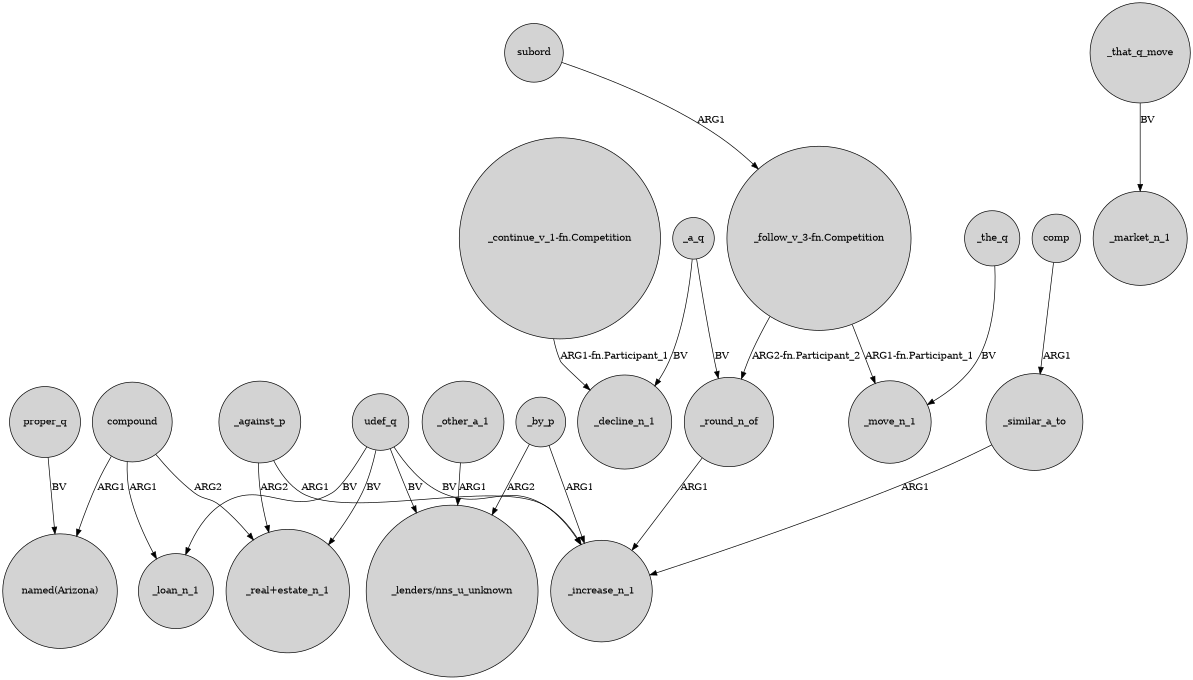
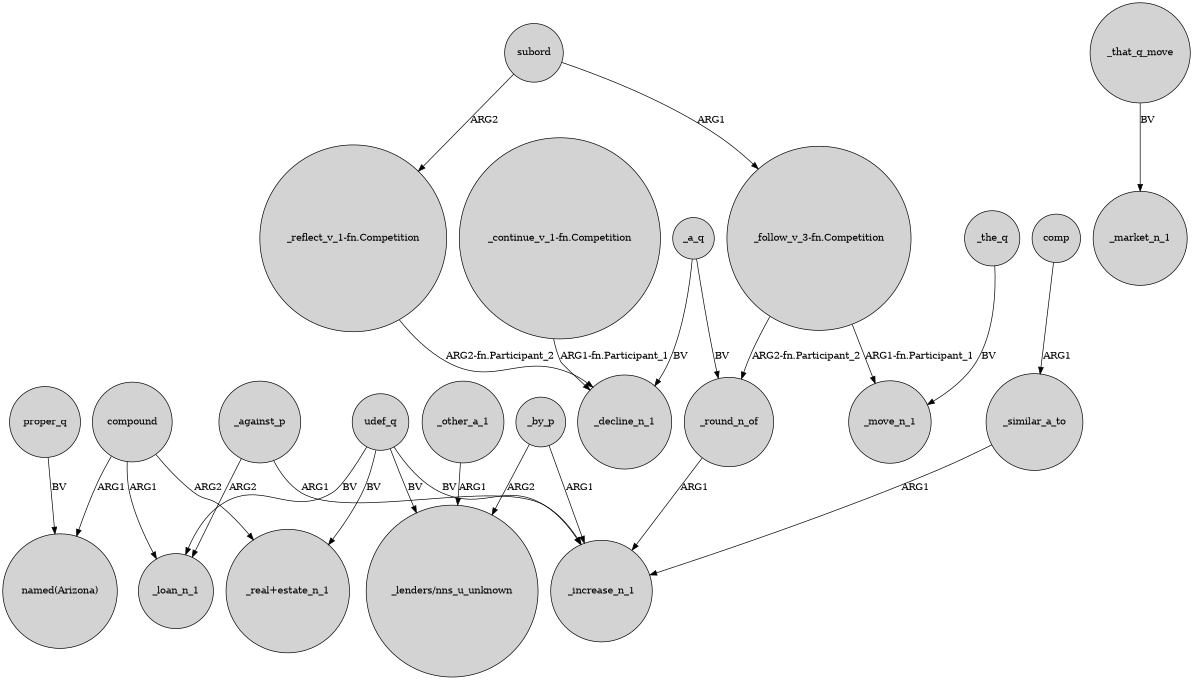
none -> (353, 238)
(260, 490) -> (220, 500)
